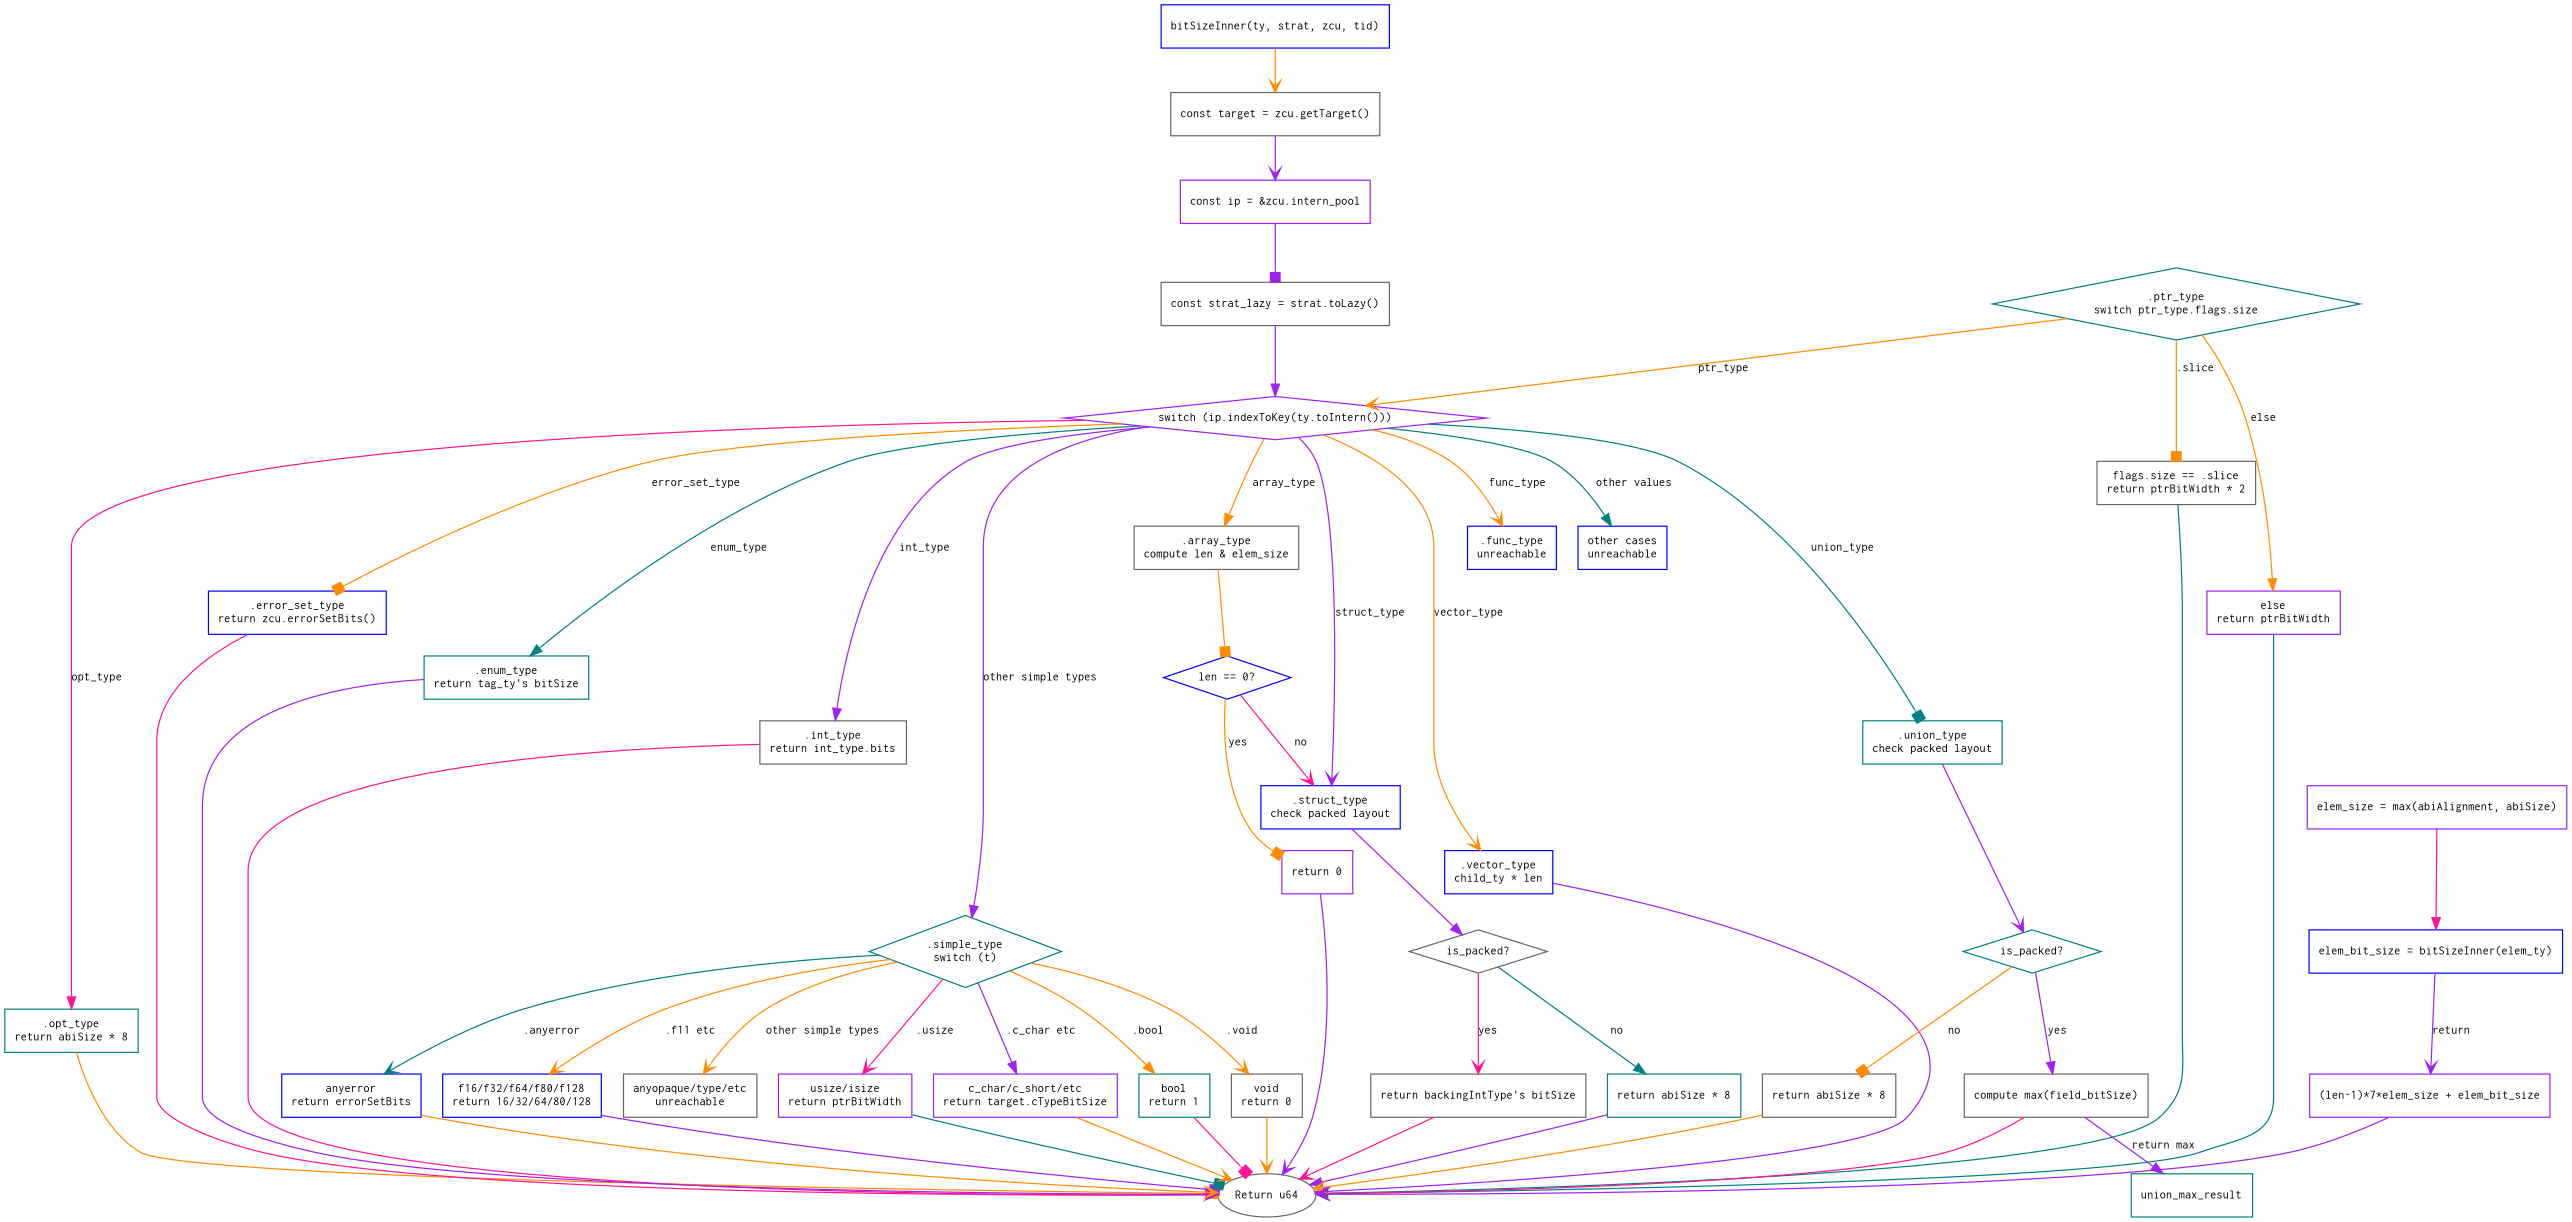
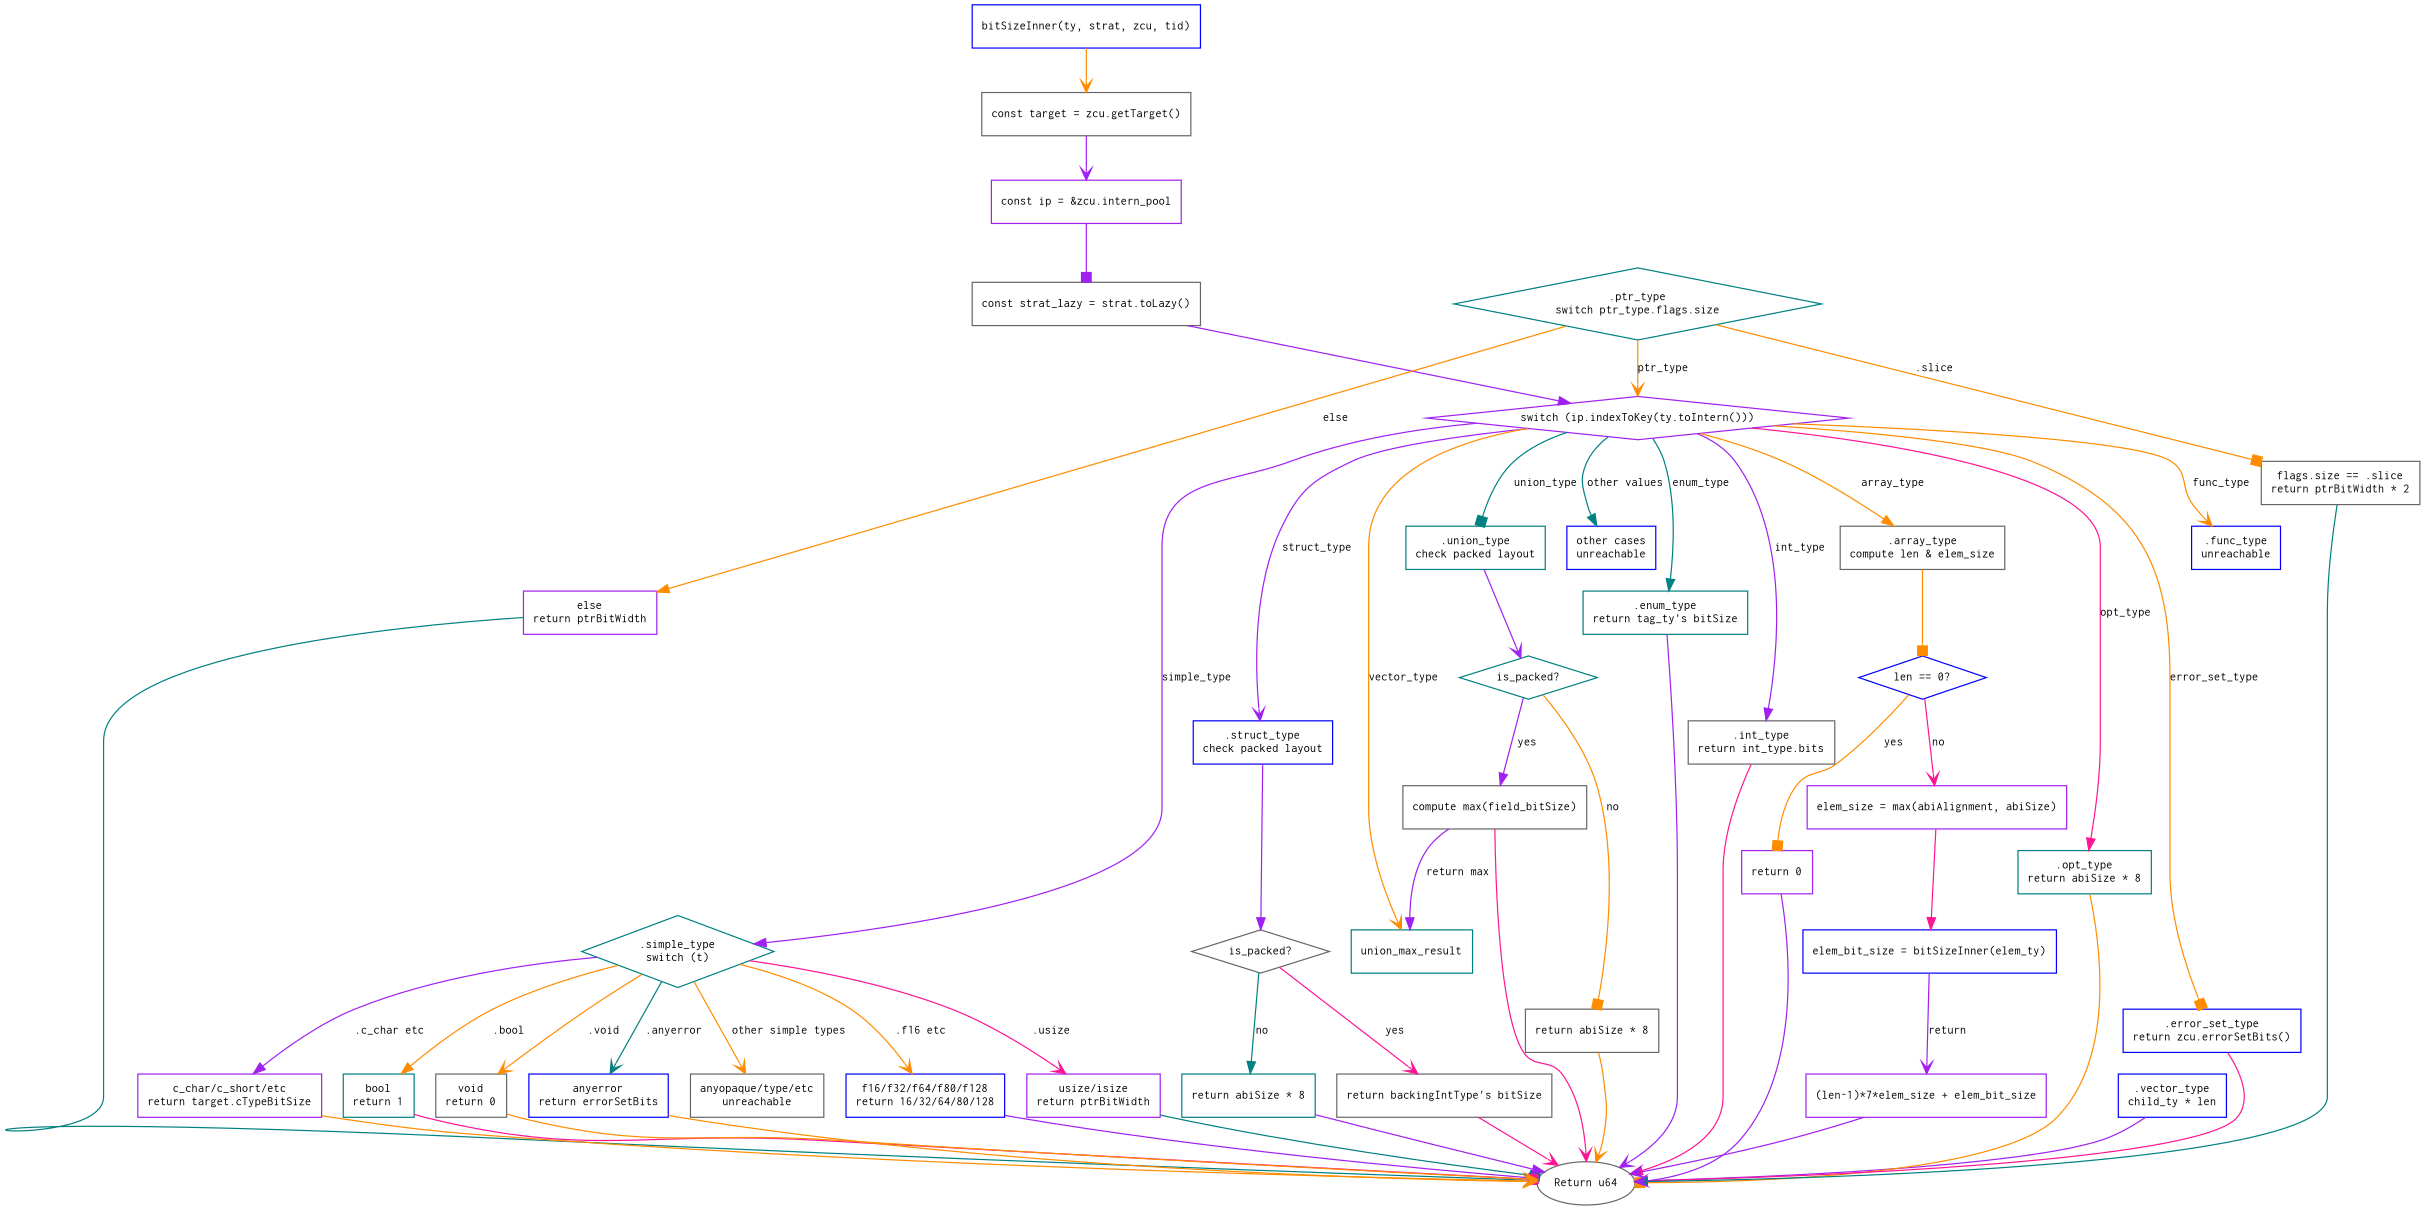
(1434, 615) -> (1369, 627)
(1040, 678) -> (1197, 678)
(1273, 735) -> (1929, 736)
(691, 1031) -> (921, 1031)
